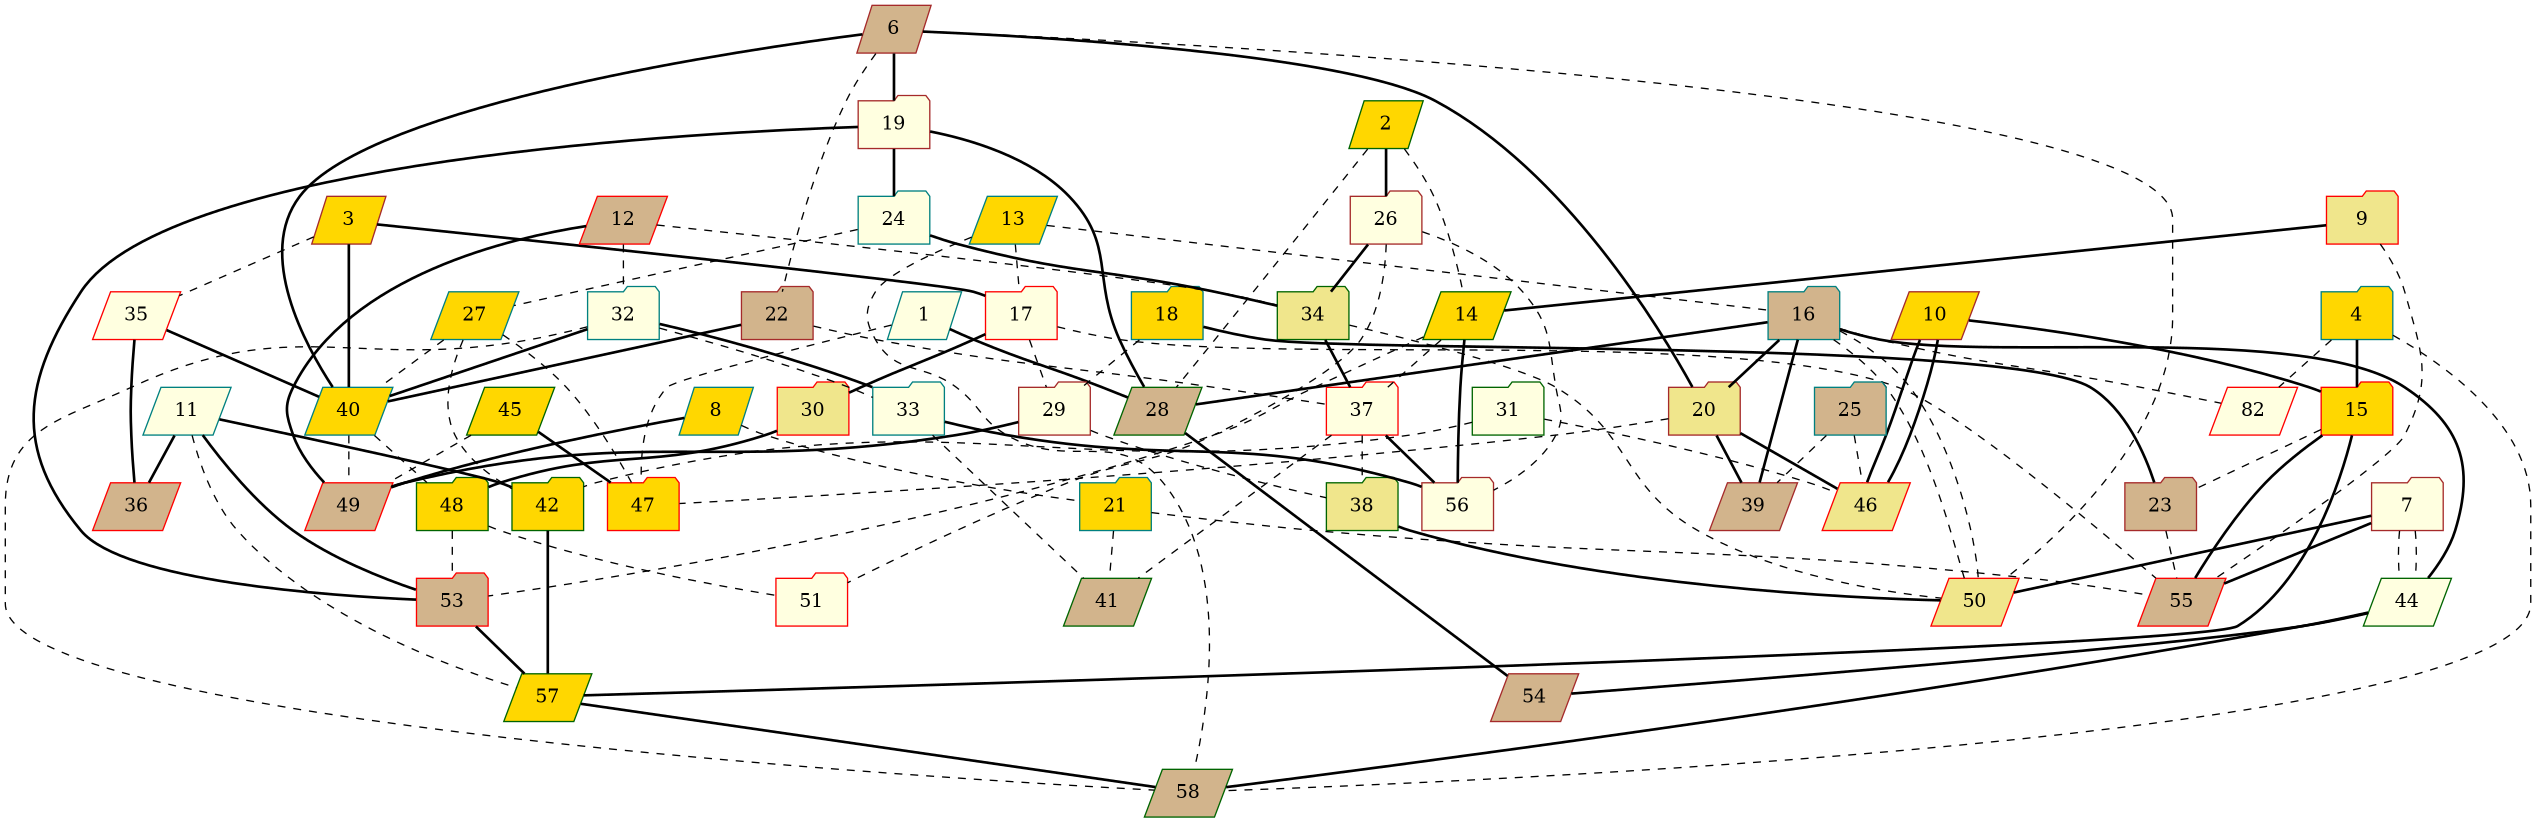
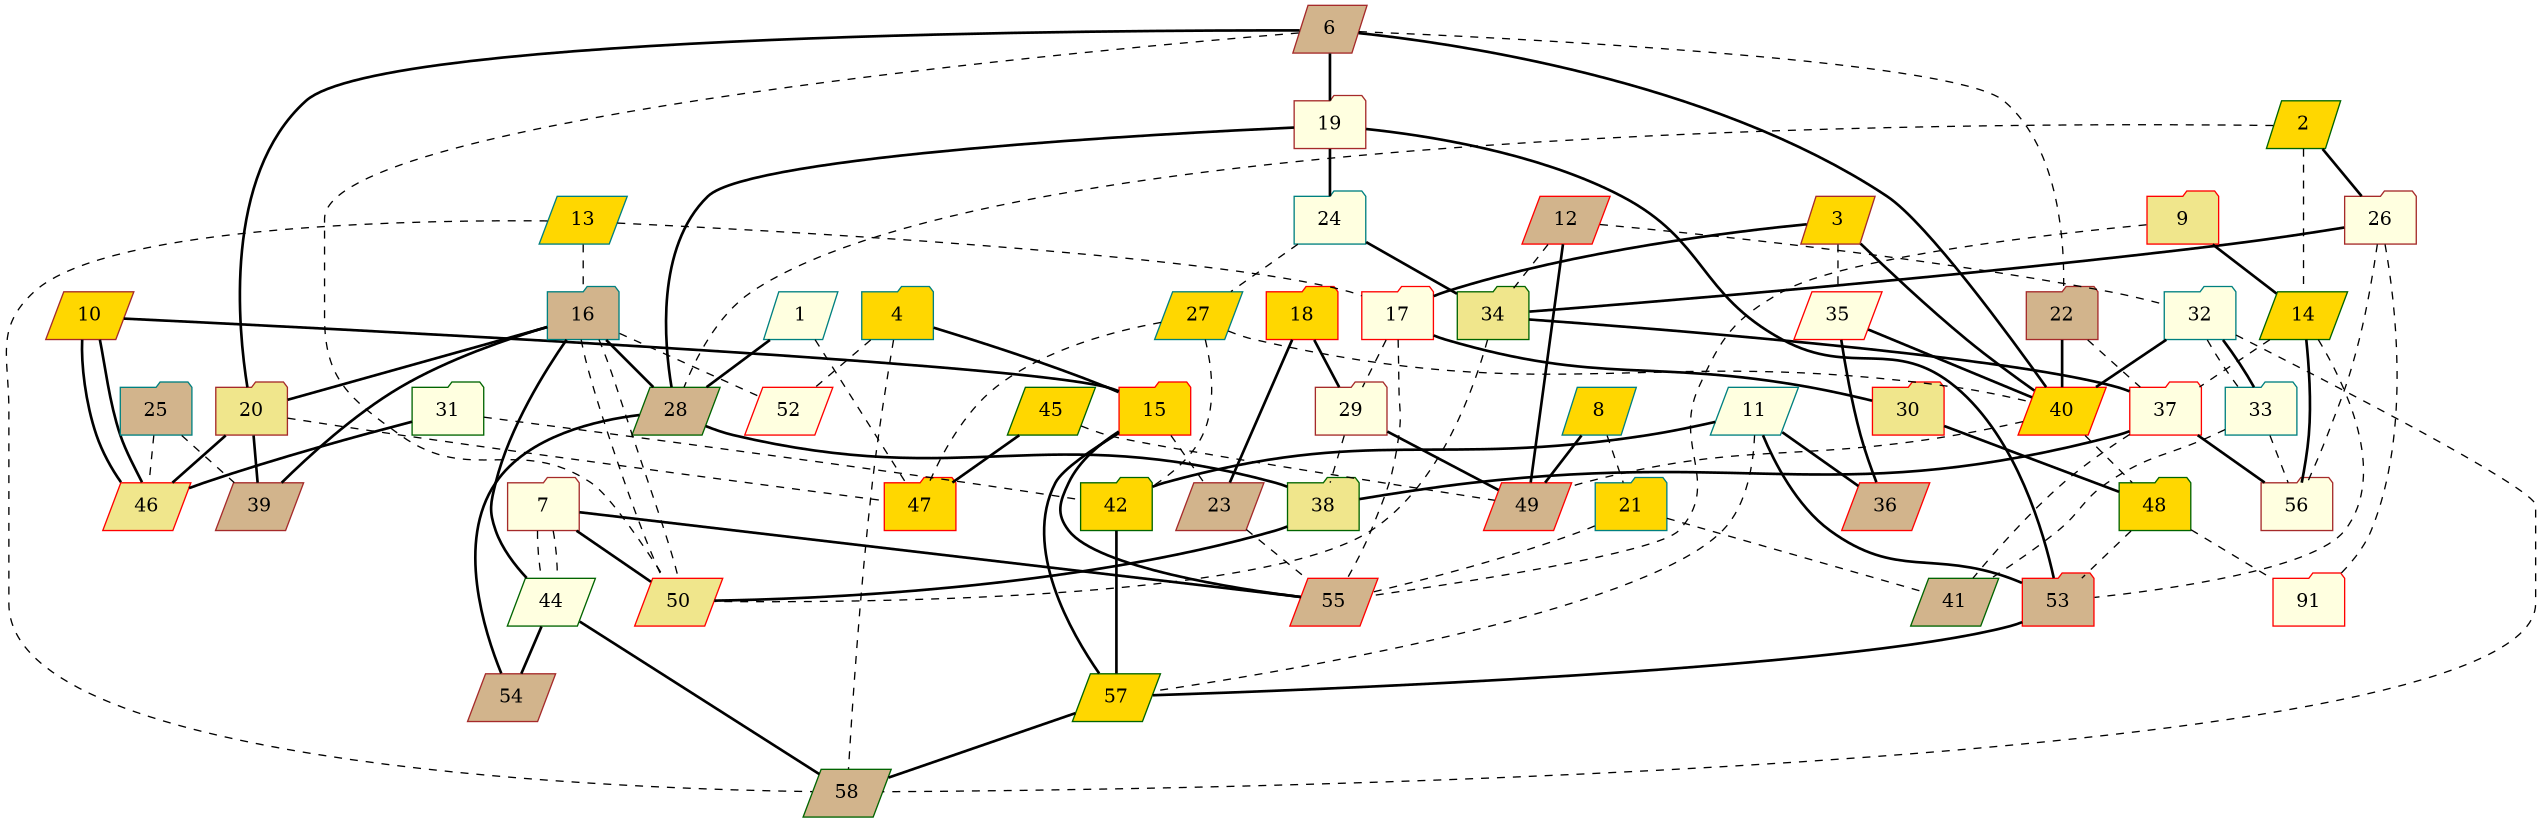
(1167, 316) -> (1302, 316)
(1111, 364) -> (1327, 364)
(349, 411) -> (2062, 411)
(2254, 411) -> (789, 411)
(1184, 451) -> (2279, 459)
(1692, 451) -> (300, 453)
none -> (1011, 456)
(1362, 459) -> (1765, 474)
(2161, 507) -> (1220, 507)
(812, 602) -> (2309, 602)
